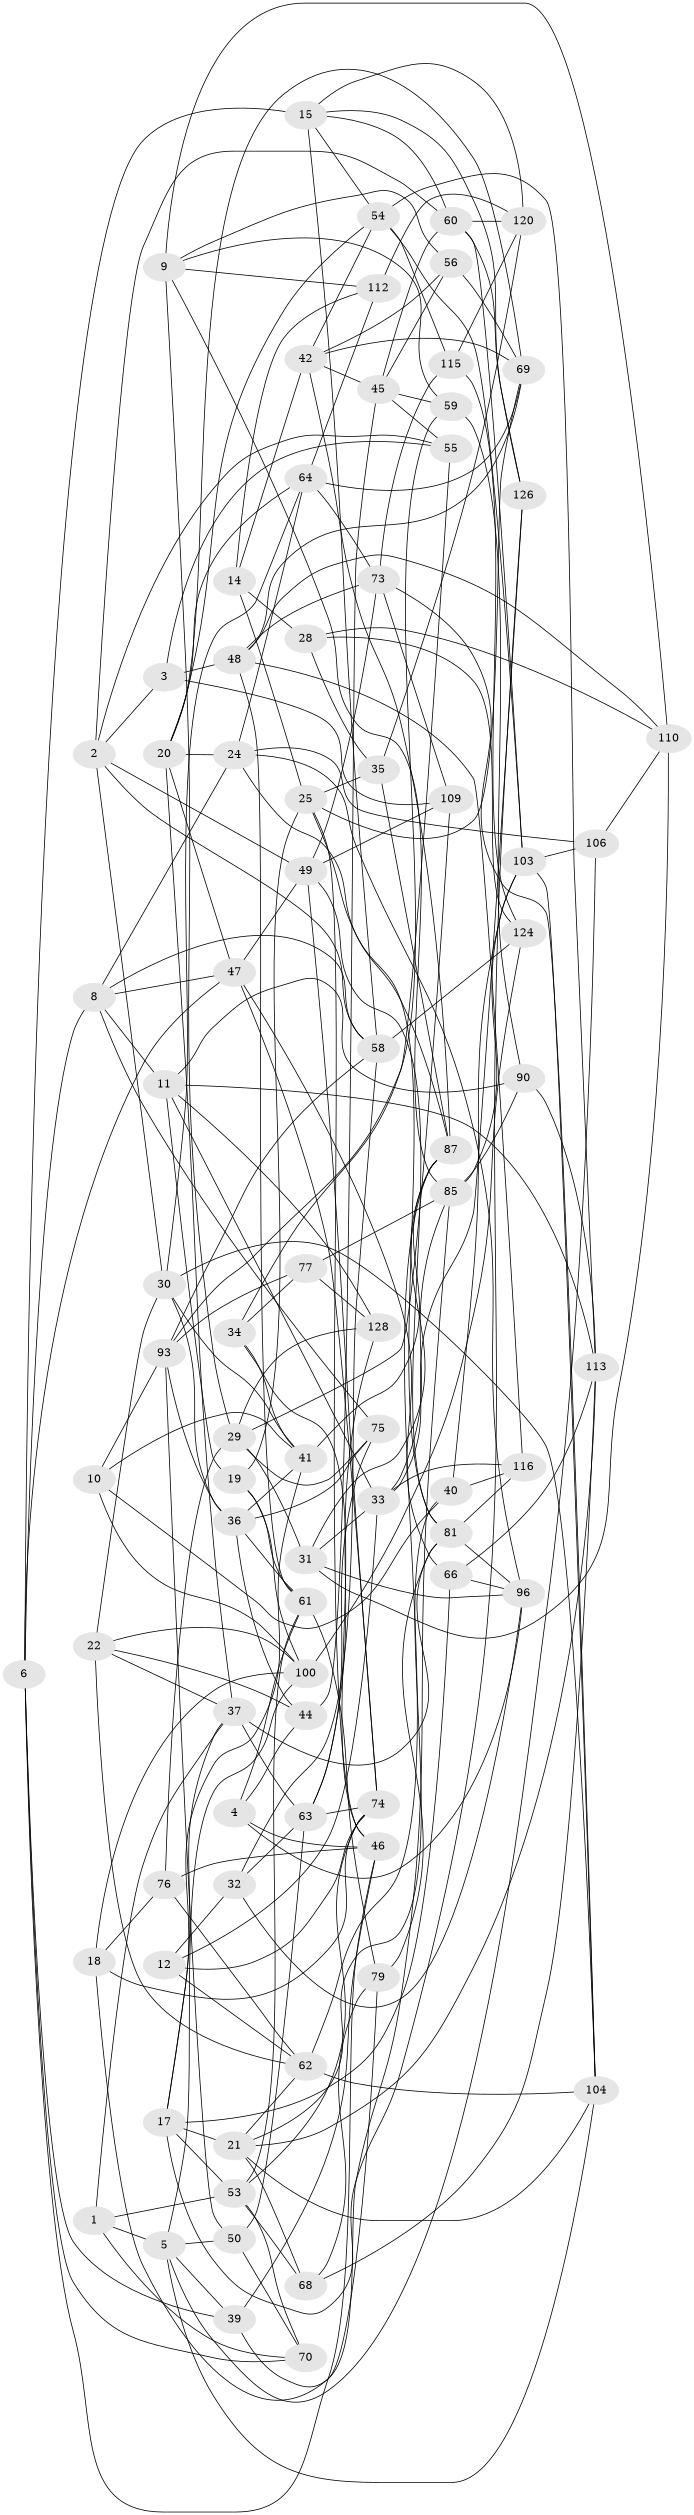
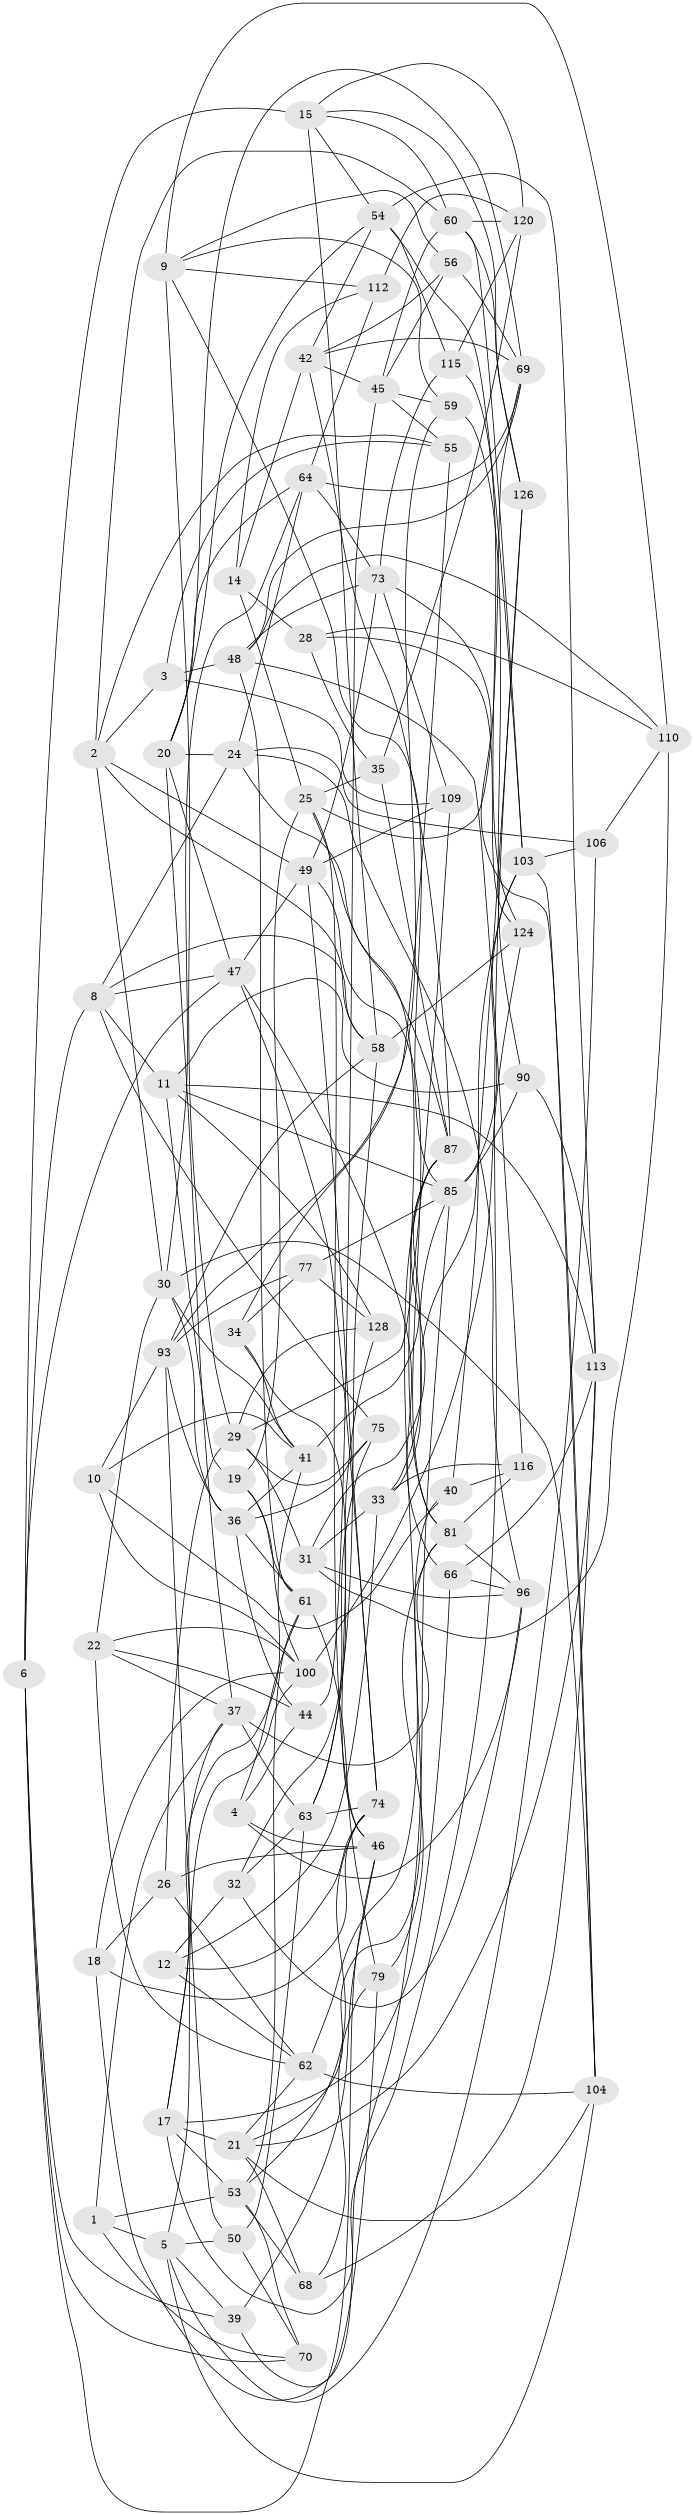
(257, 1263) -> (308, 1138)
(164, 1885) -> (164, 1885)
